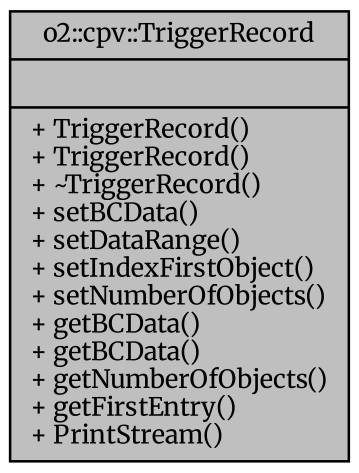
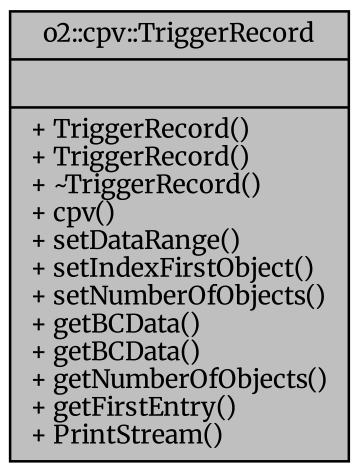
(115, 214) -> (73, 214)
